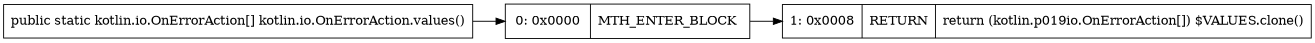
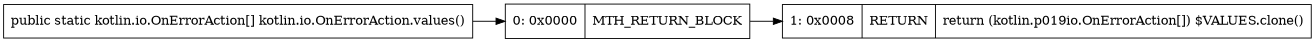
(667, 21) -> (667, 21)
